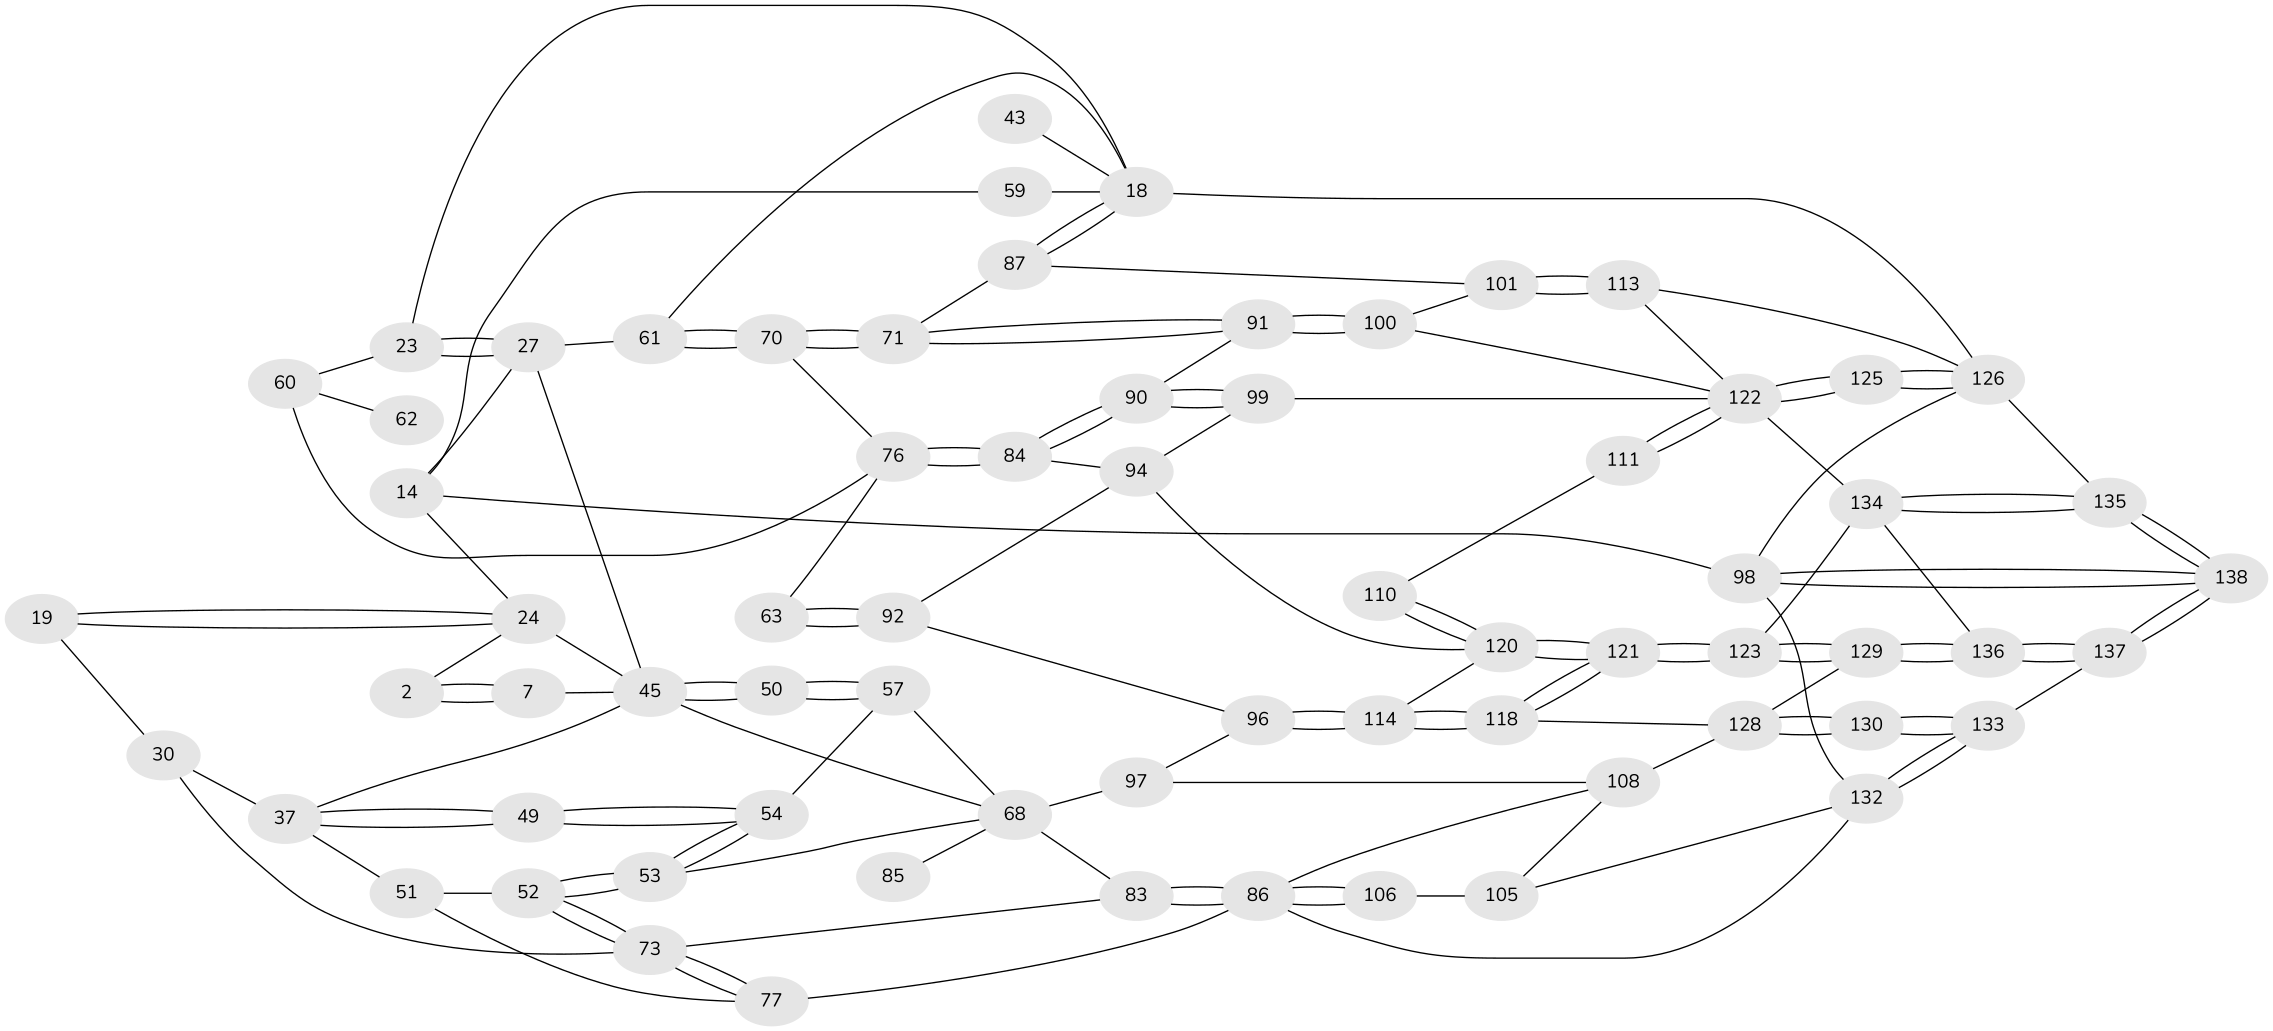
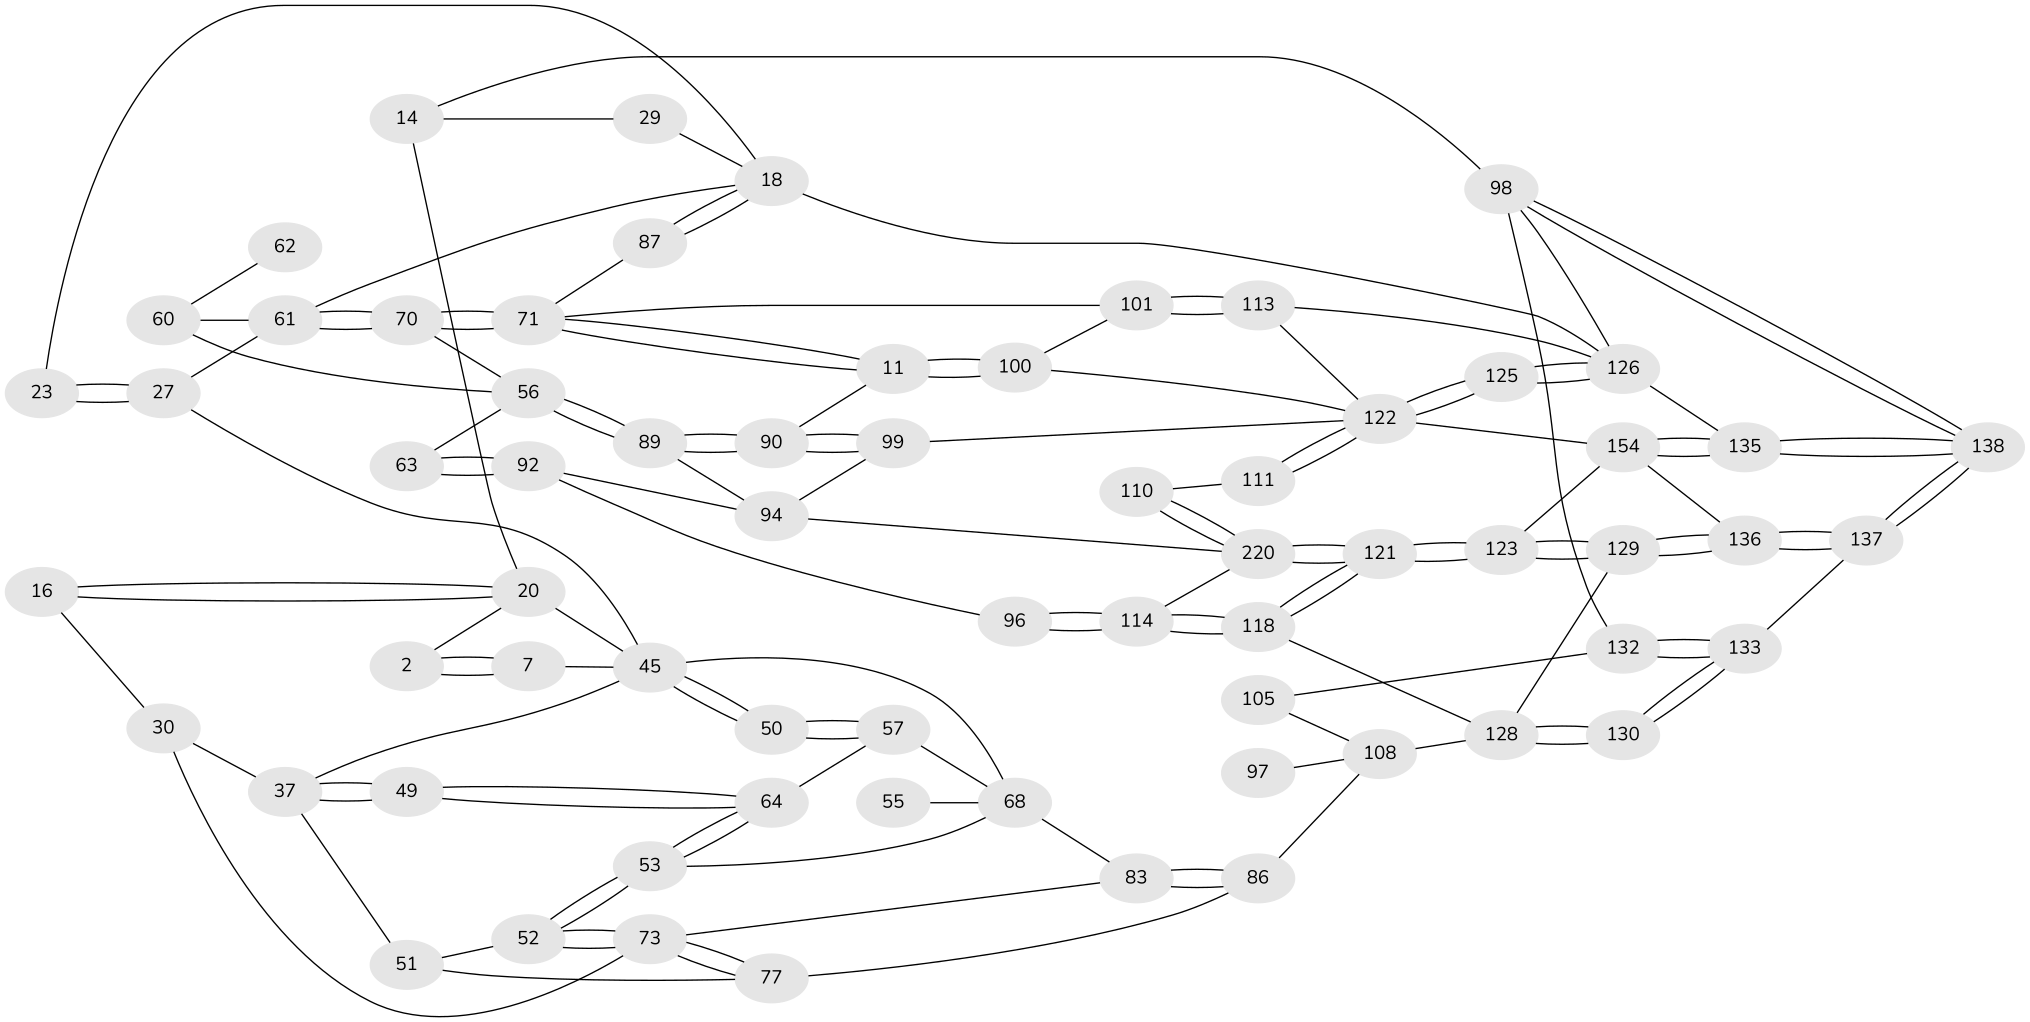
(1015, 119) -> none
(1015, 192) -> (650, 119)
(1258, 275) -> (832, 305)
(1258, 324) -> (893, 369)
(346, 365) -> (225, 320)
(471, 422) -> none
(893, 457) -> (528, 393)
(1015, 457) -> (650, 443)
(1866, 504) -> (1623, 447)
(42, 619) -> (42, 592)
(528, 619) -> (528, 592)
(1501, 647) -> (1258, 554)
(1197, 751) -> none
(1076, 799) -> none
(772, 815) -> (772, 803)
(893, 877) -> (893, 803)
(1380, 896) -> none
(1588, 958) -> none
